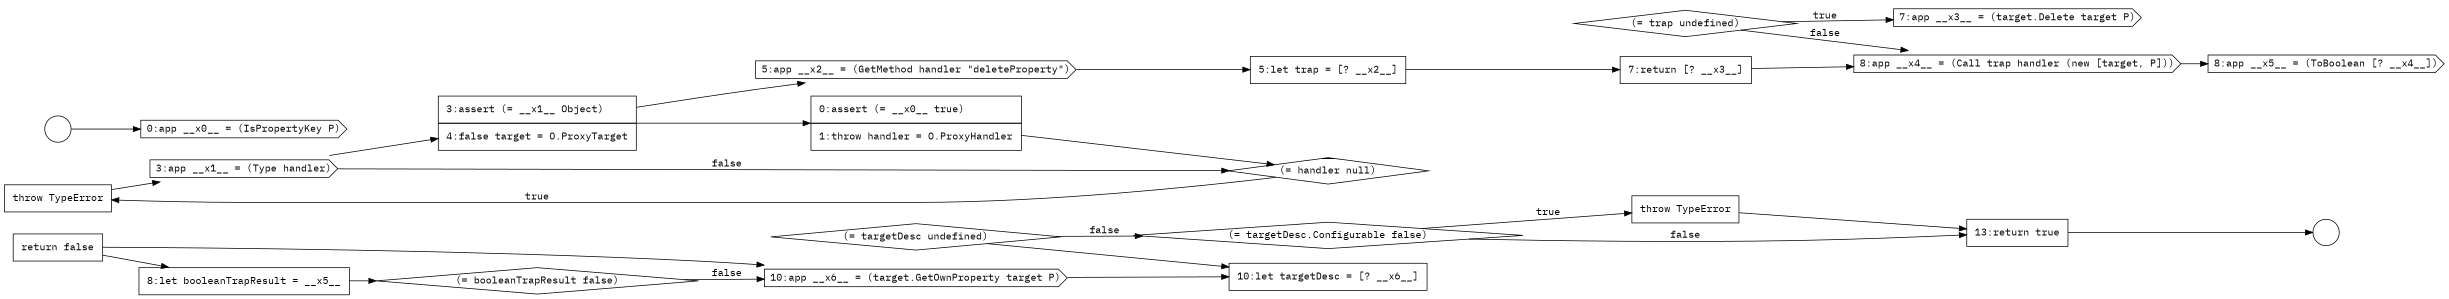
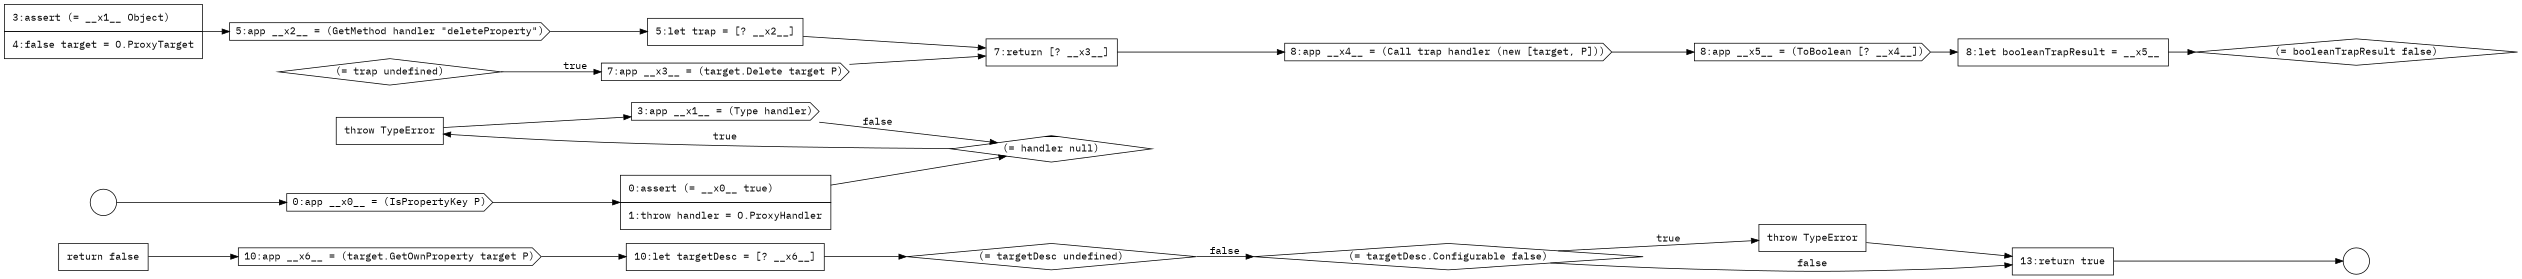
(1821, 40) -> none
none -> (914, 60)
(720, 123) -> (553, 202)
(380, 148) -> none
(1104, 255) -> (862, 257)
(132, 261) -> (1940, 52)
(721, 279) -> none
